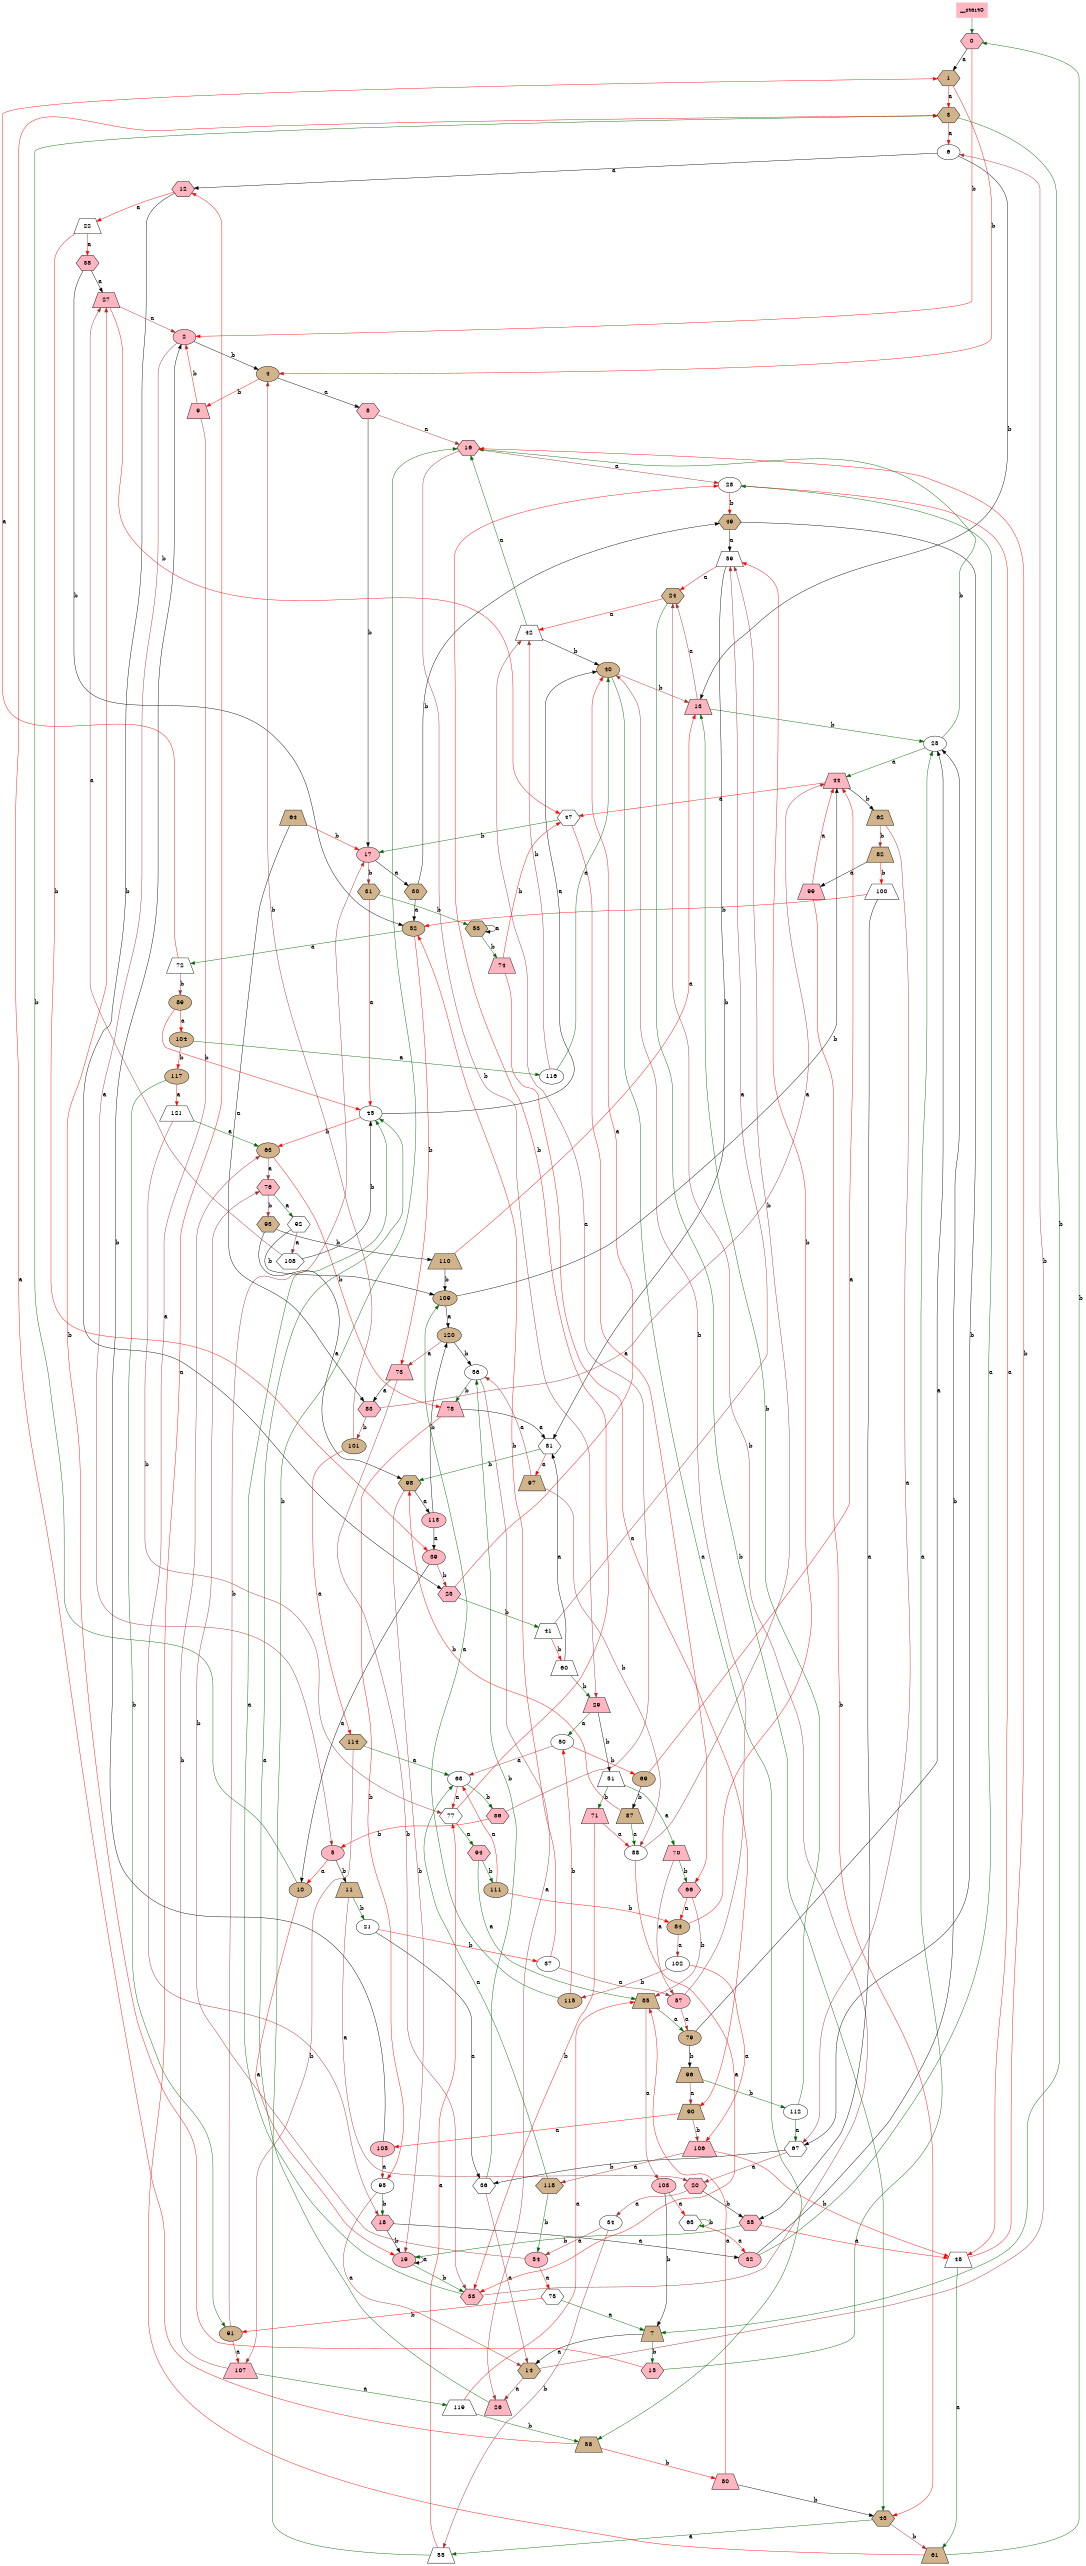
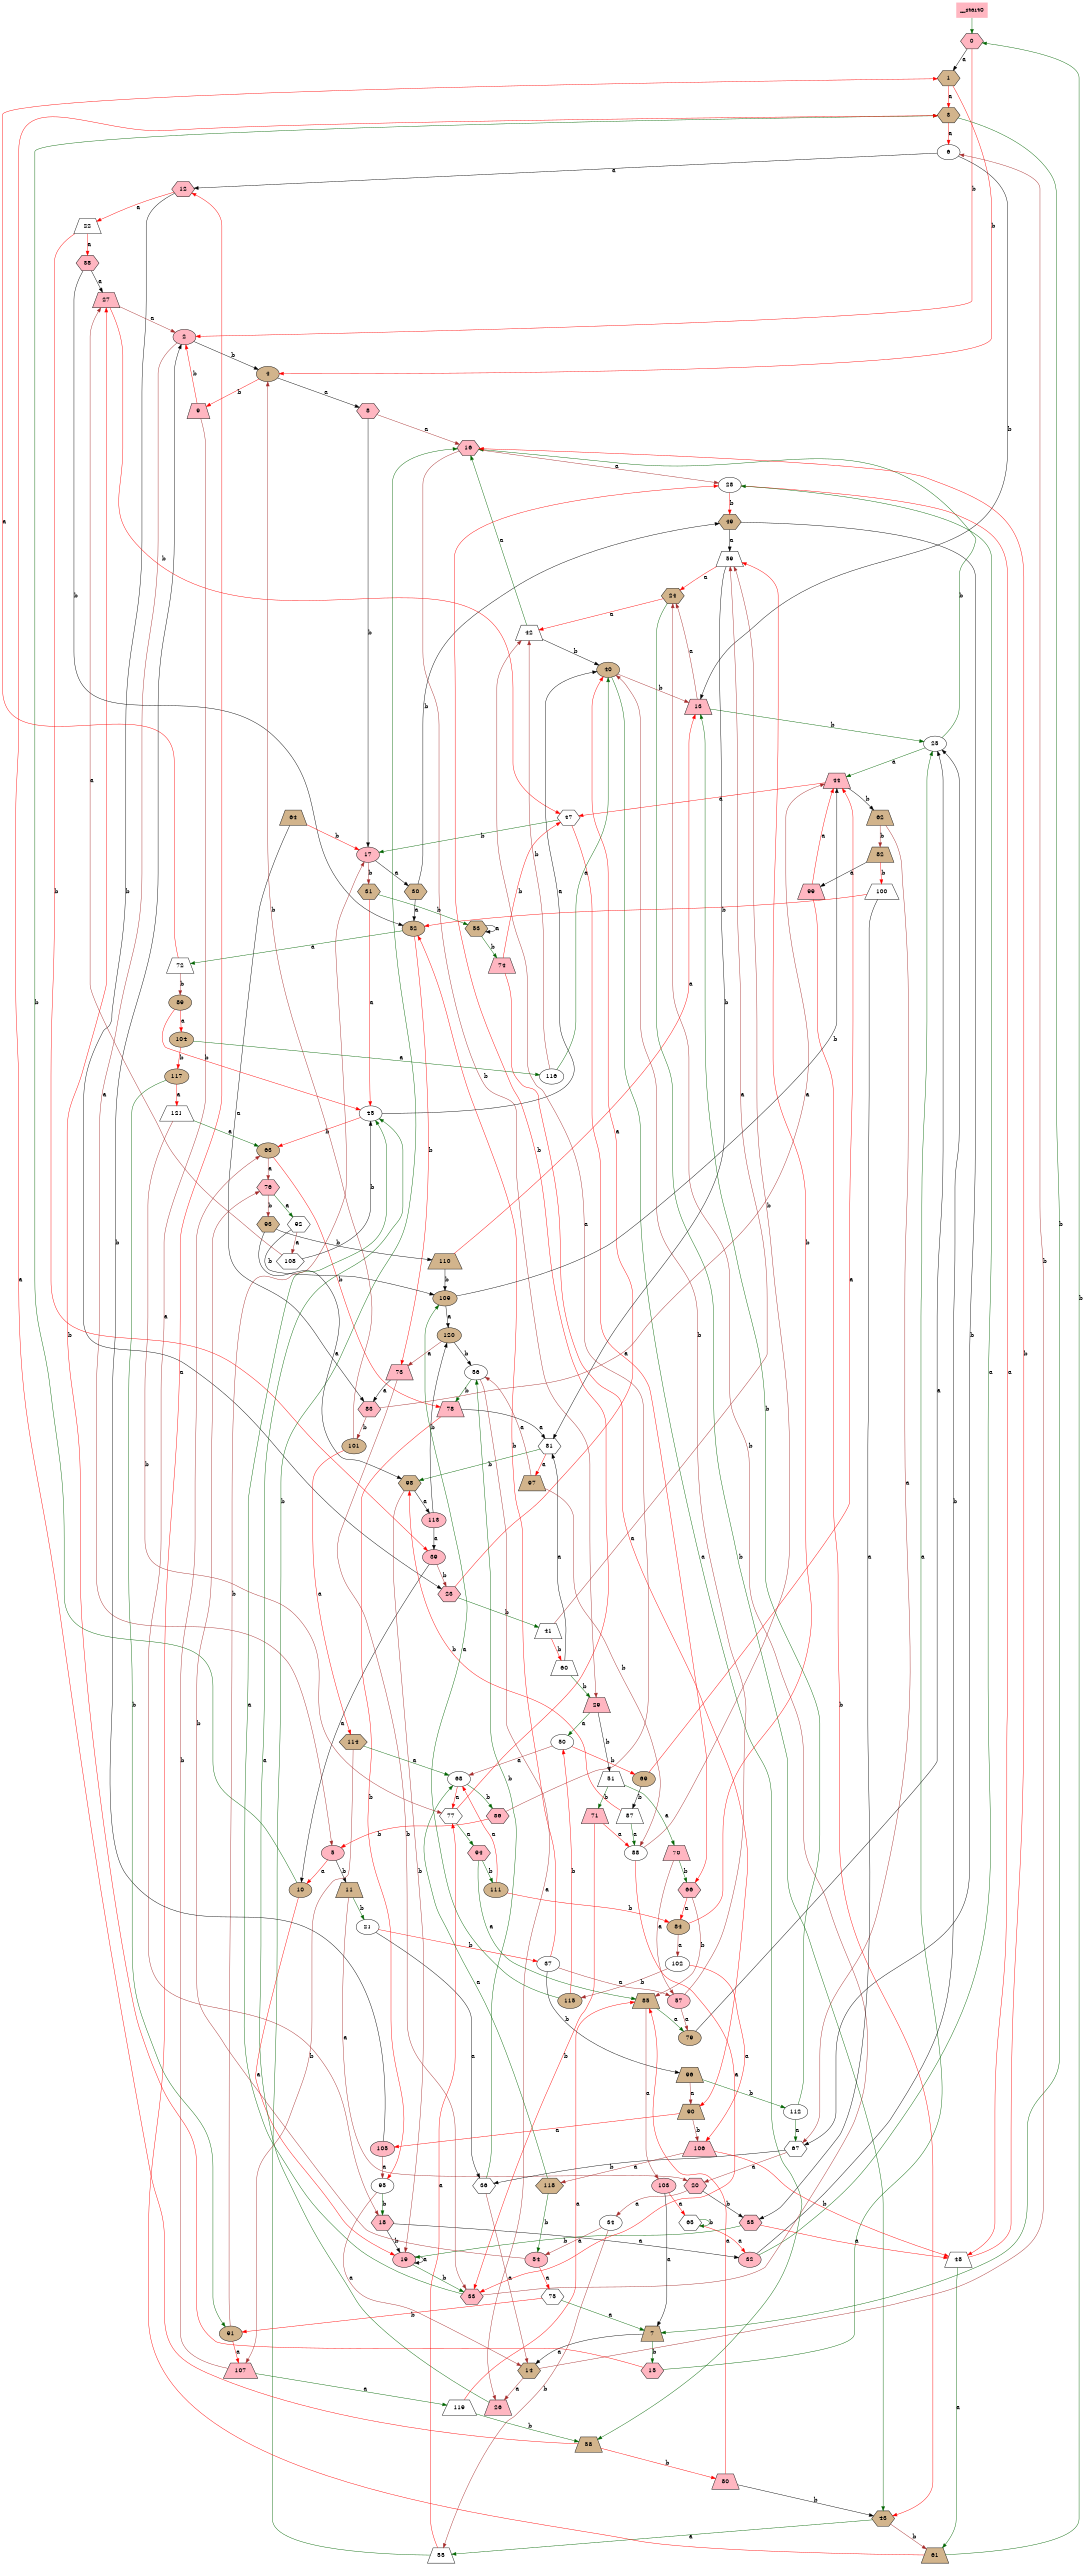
(630, 1816) -> (630, 1816)
(690, 2054) -> (592, 2042)
(669, 2260) -> (669, 2260)
